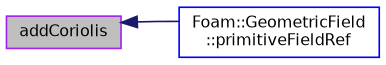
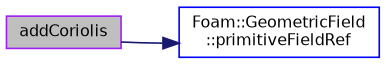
(158, 21) -> (142, 43)
